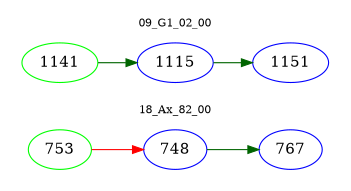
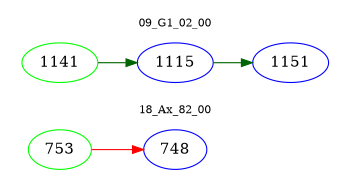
(291, 150) -> none
